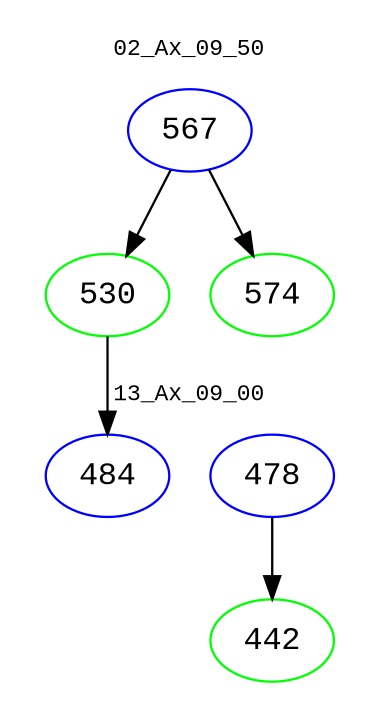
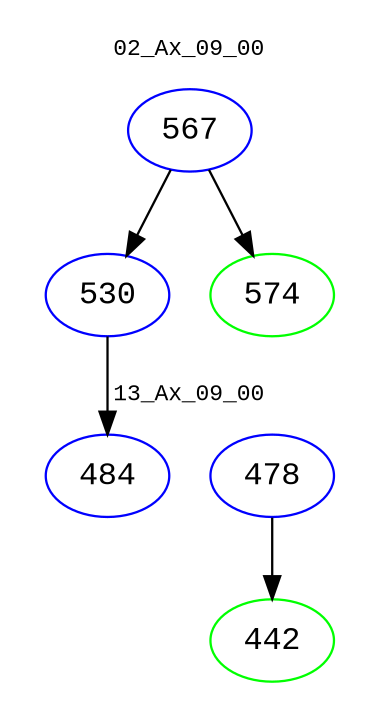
(190, 49) -> (190, 49)
(108, 295) -> (108, 295)
